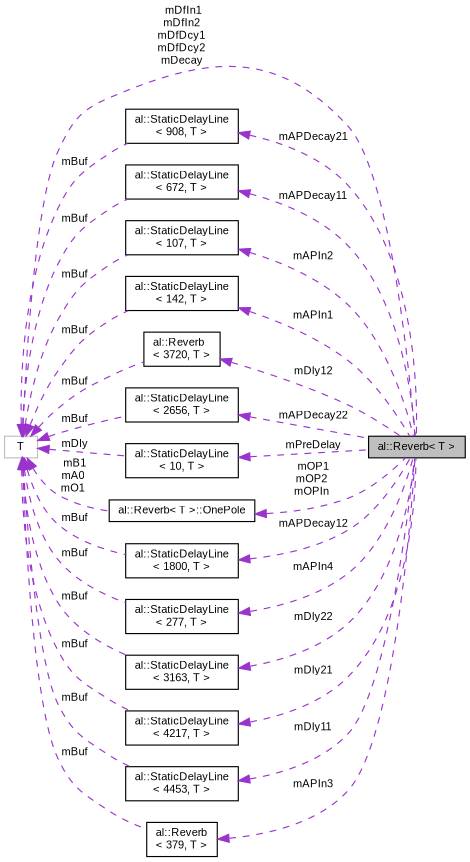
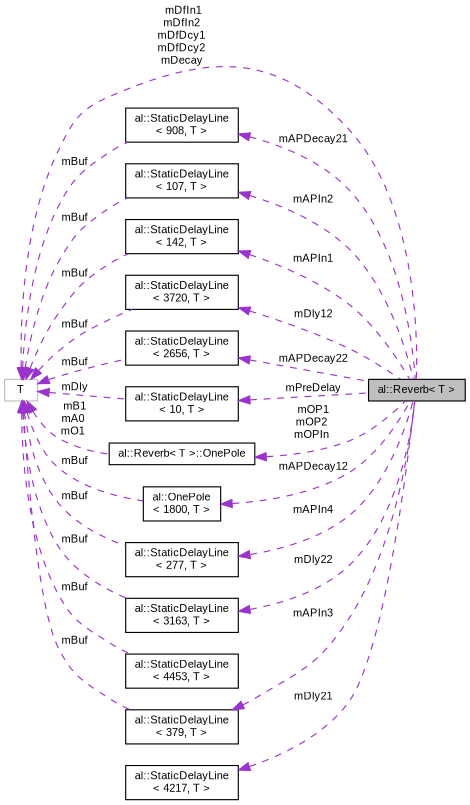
(182, 182) -> none
(182, 349) -> (182, 292)
(182, 561) -> (182, 504)
(46, 622) -> none
(382, 653) -> none
(182, 839) -> (182, 727)
